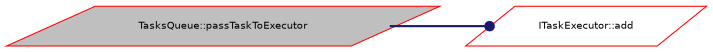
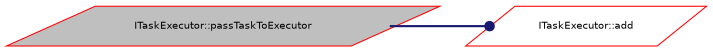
(223, 26) -> (223, 26)
